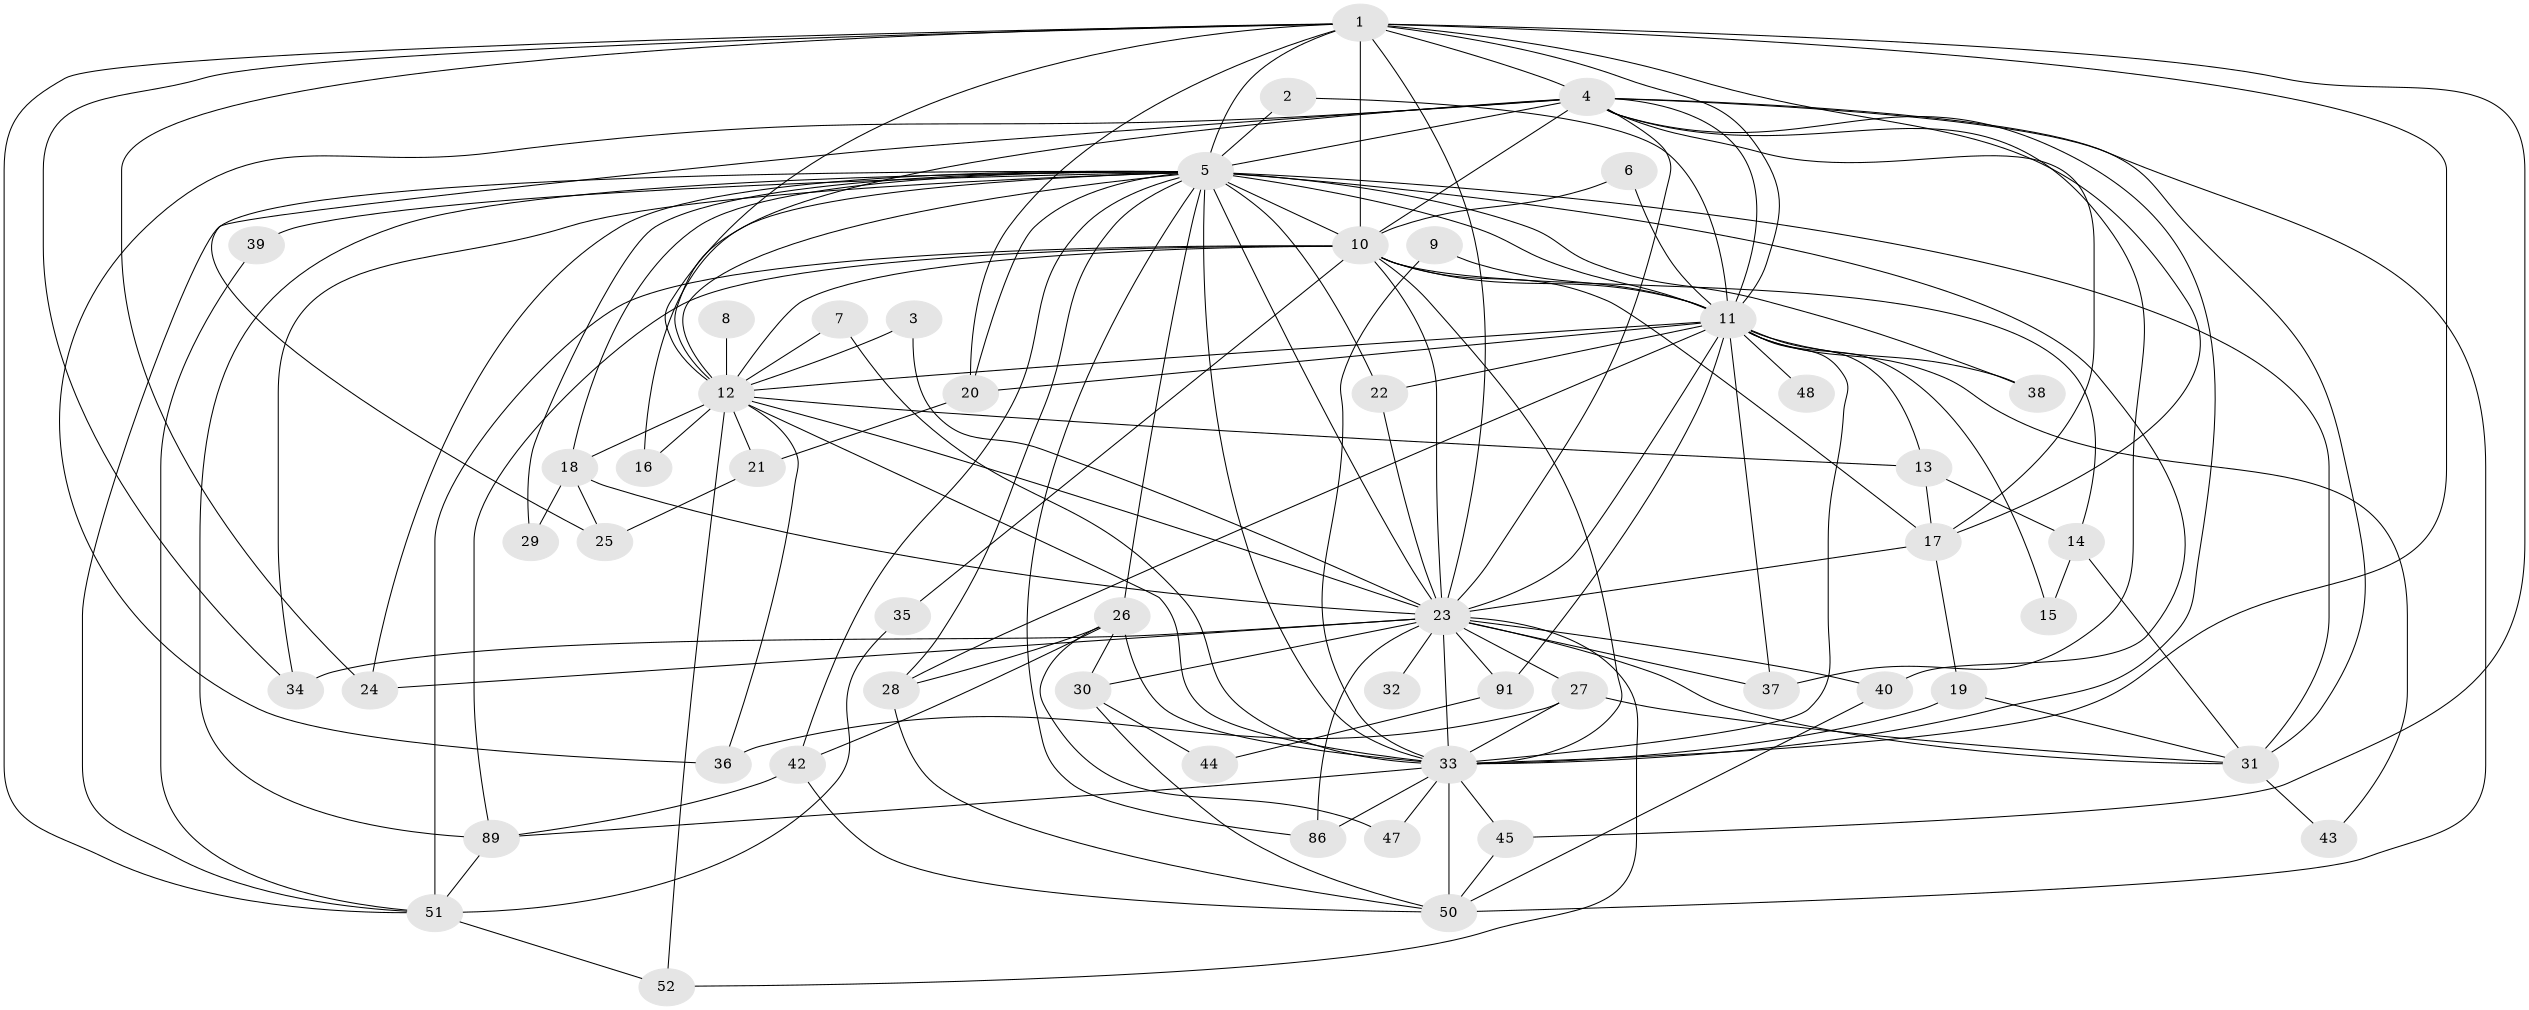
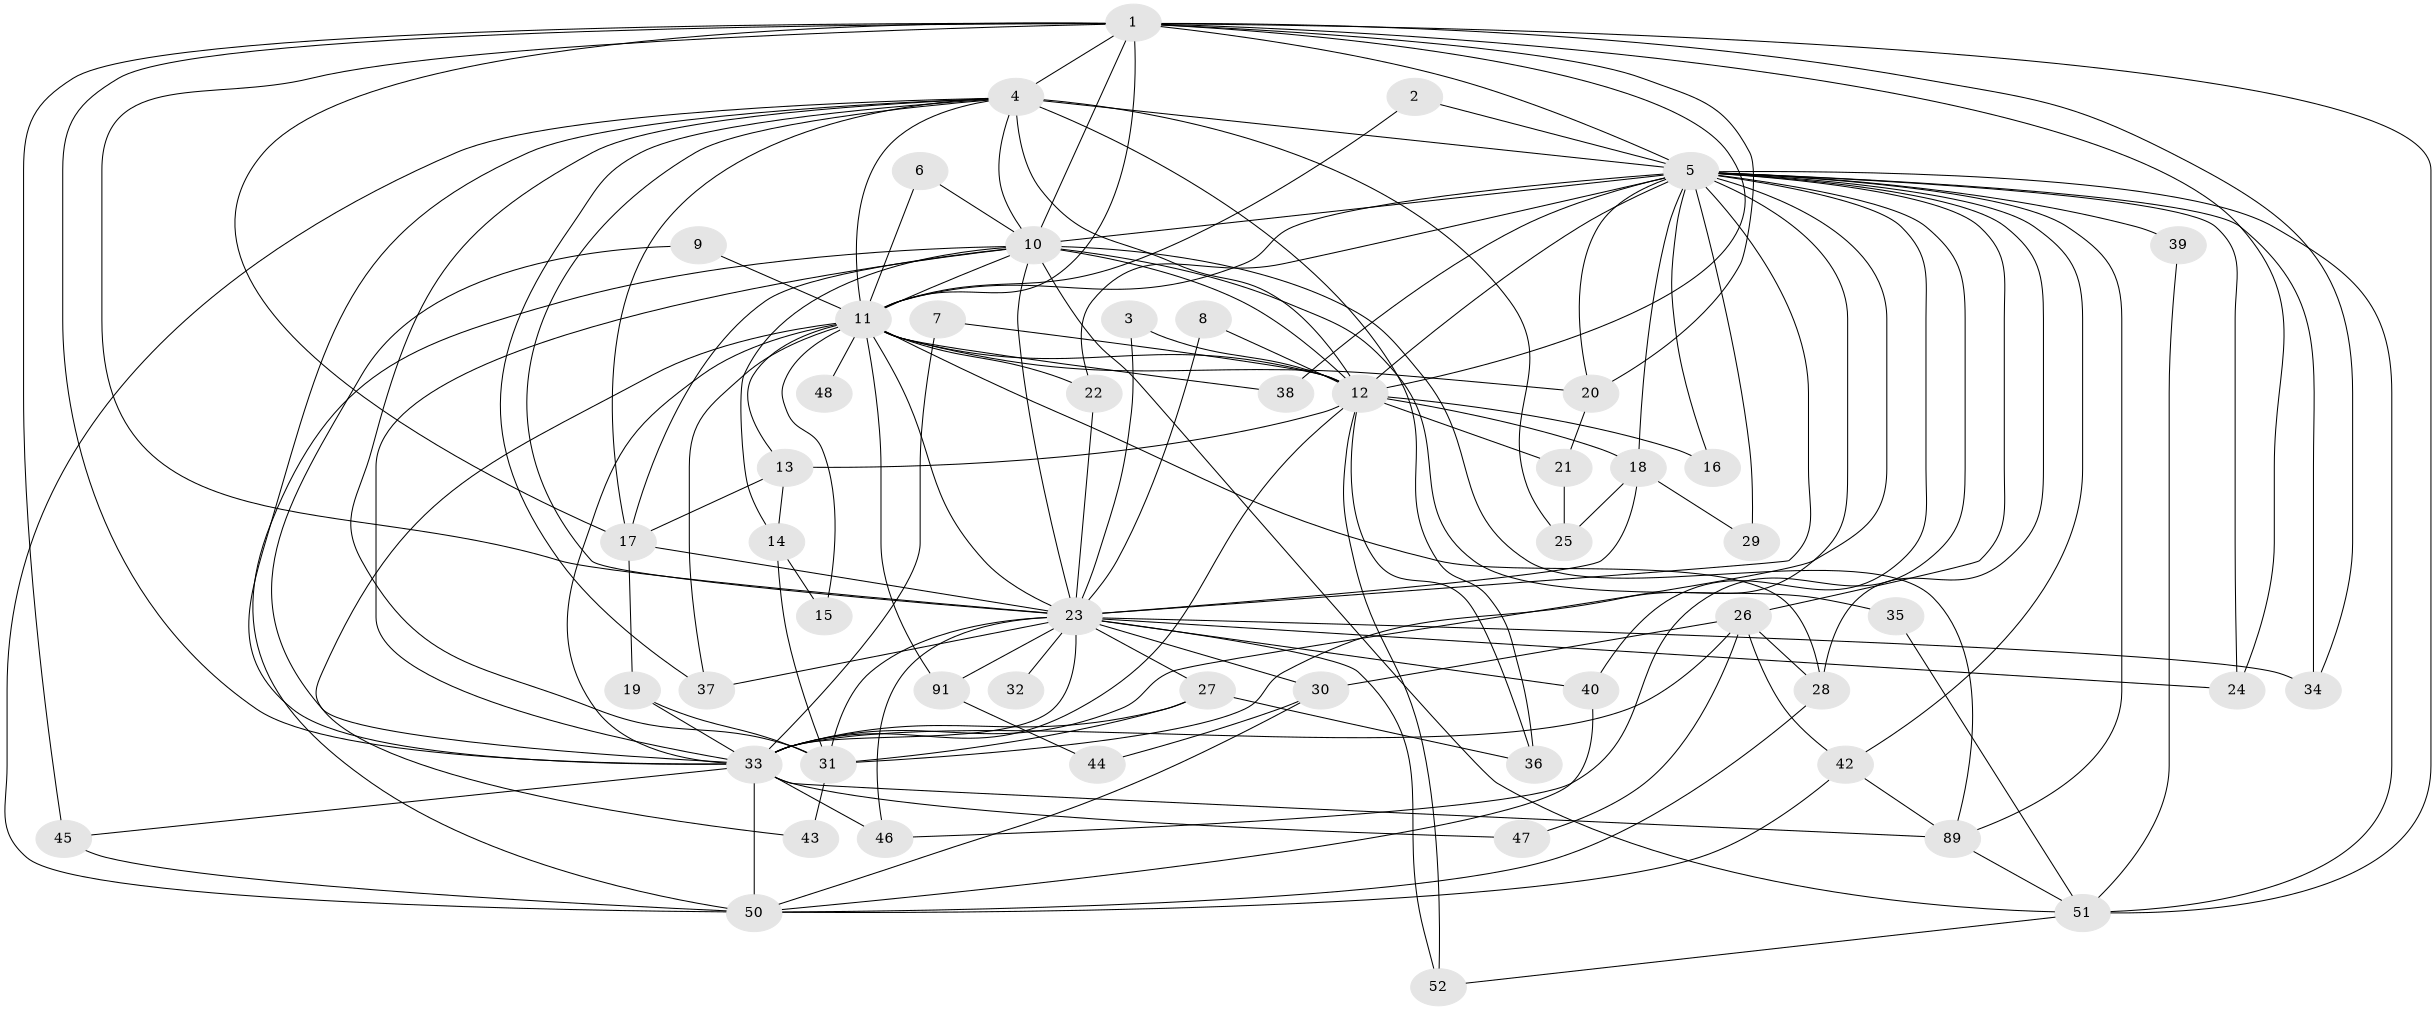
none -> (303, 458)
(1087, 499) -> (1156, 474)
(1318, 839) -> (885, 839)
